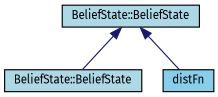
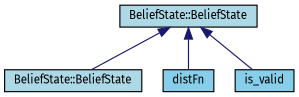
none -> (265, 81)
